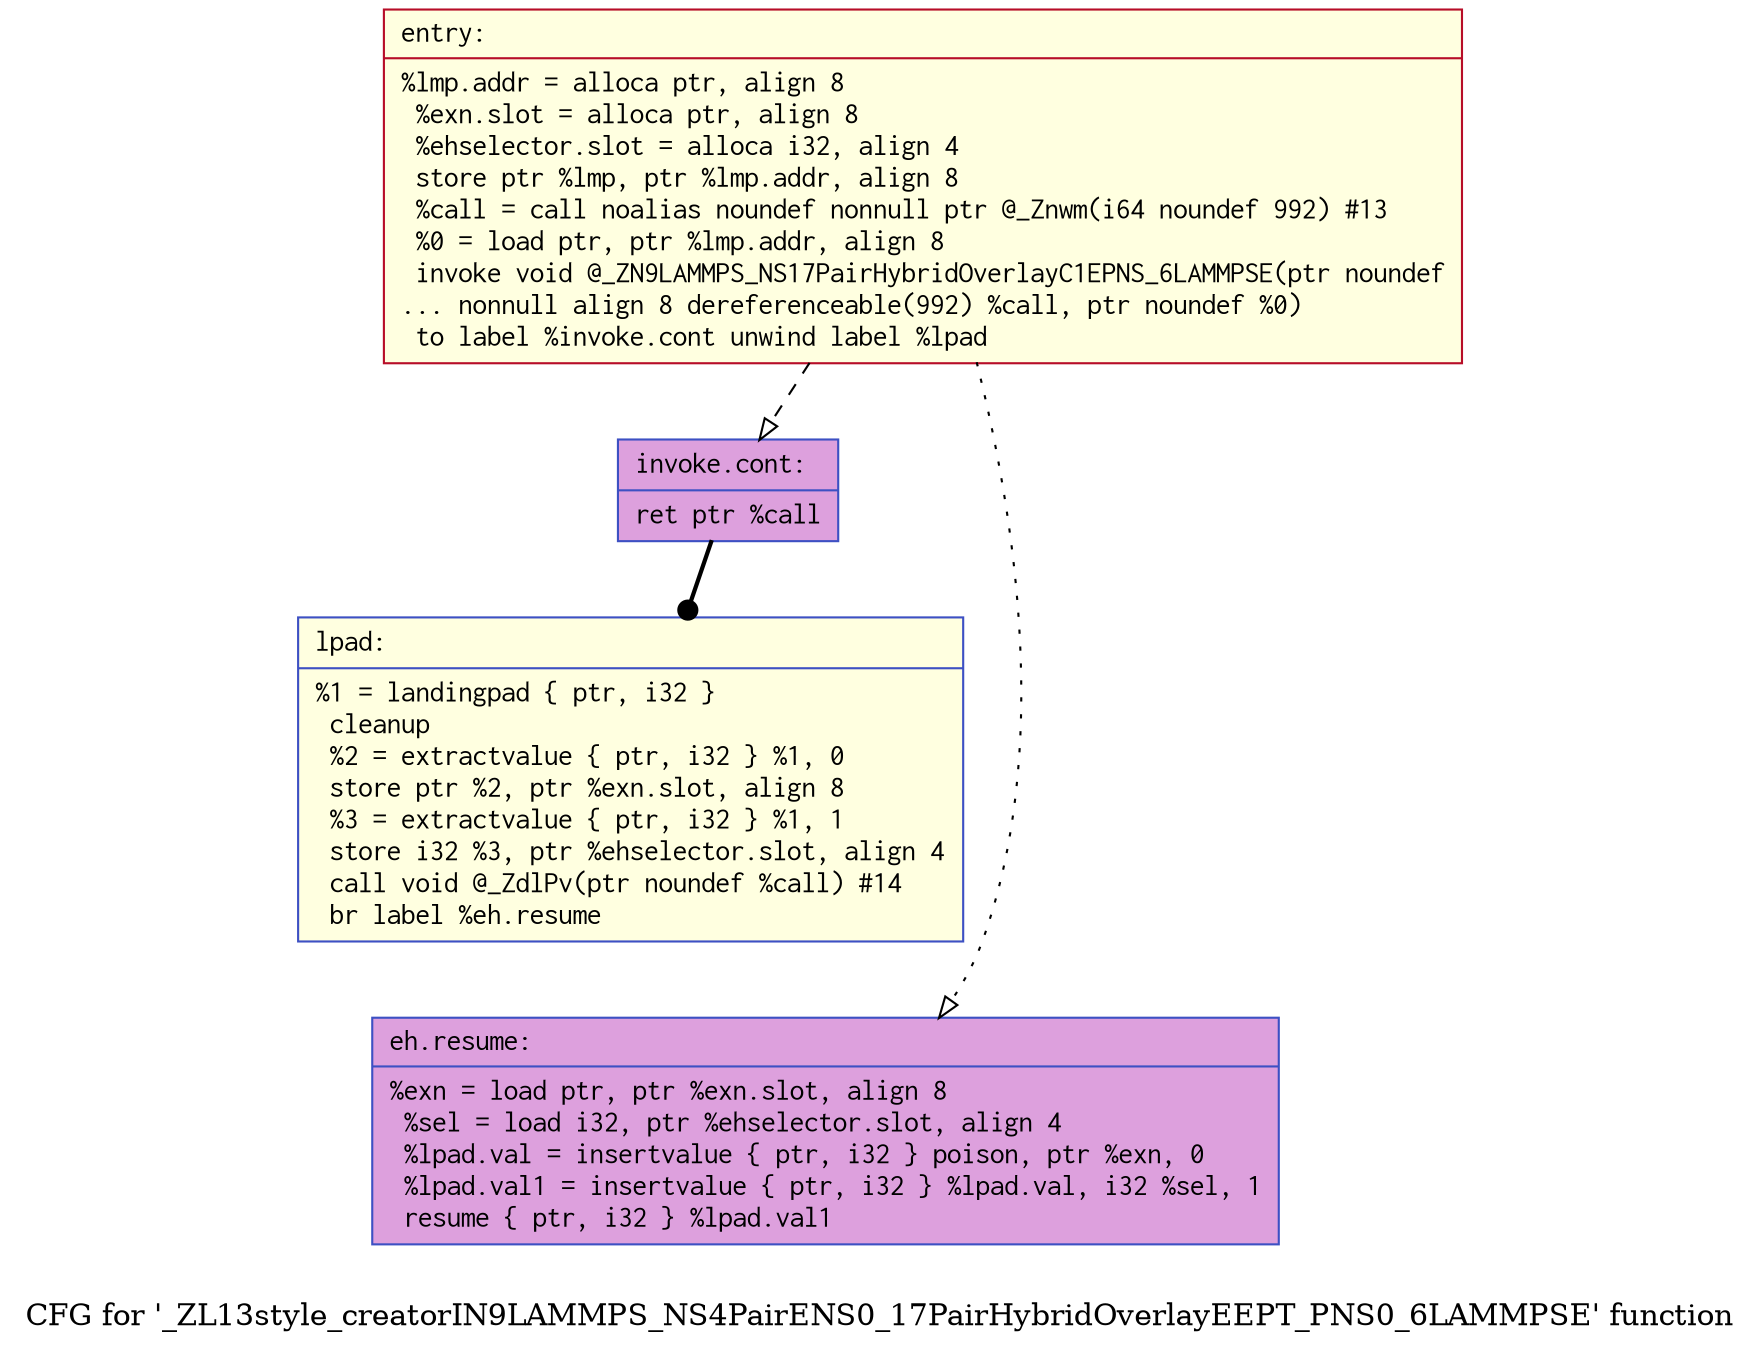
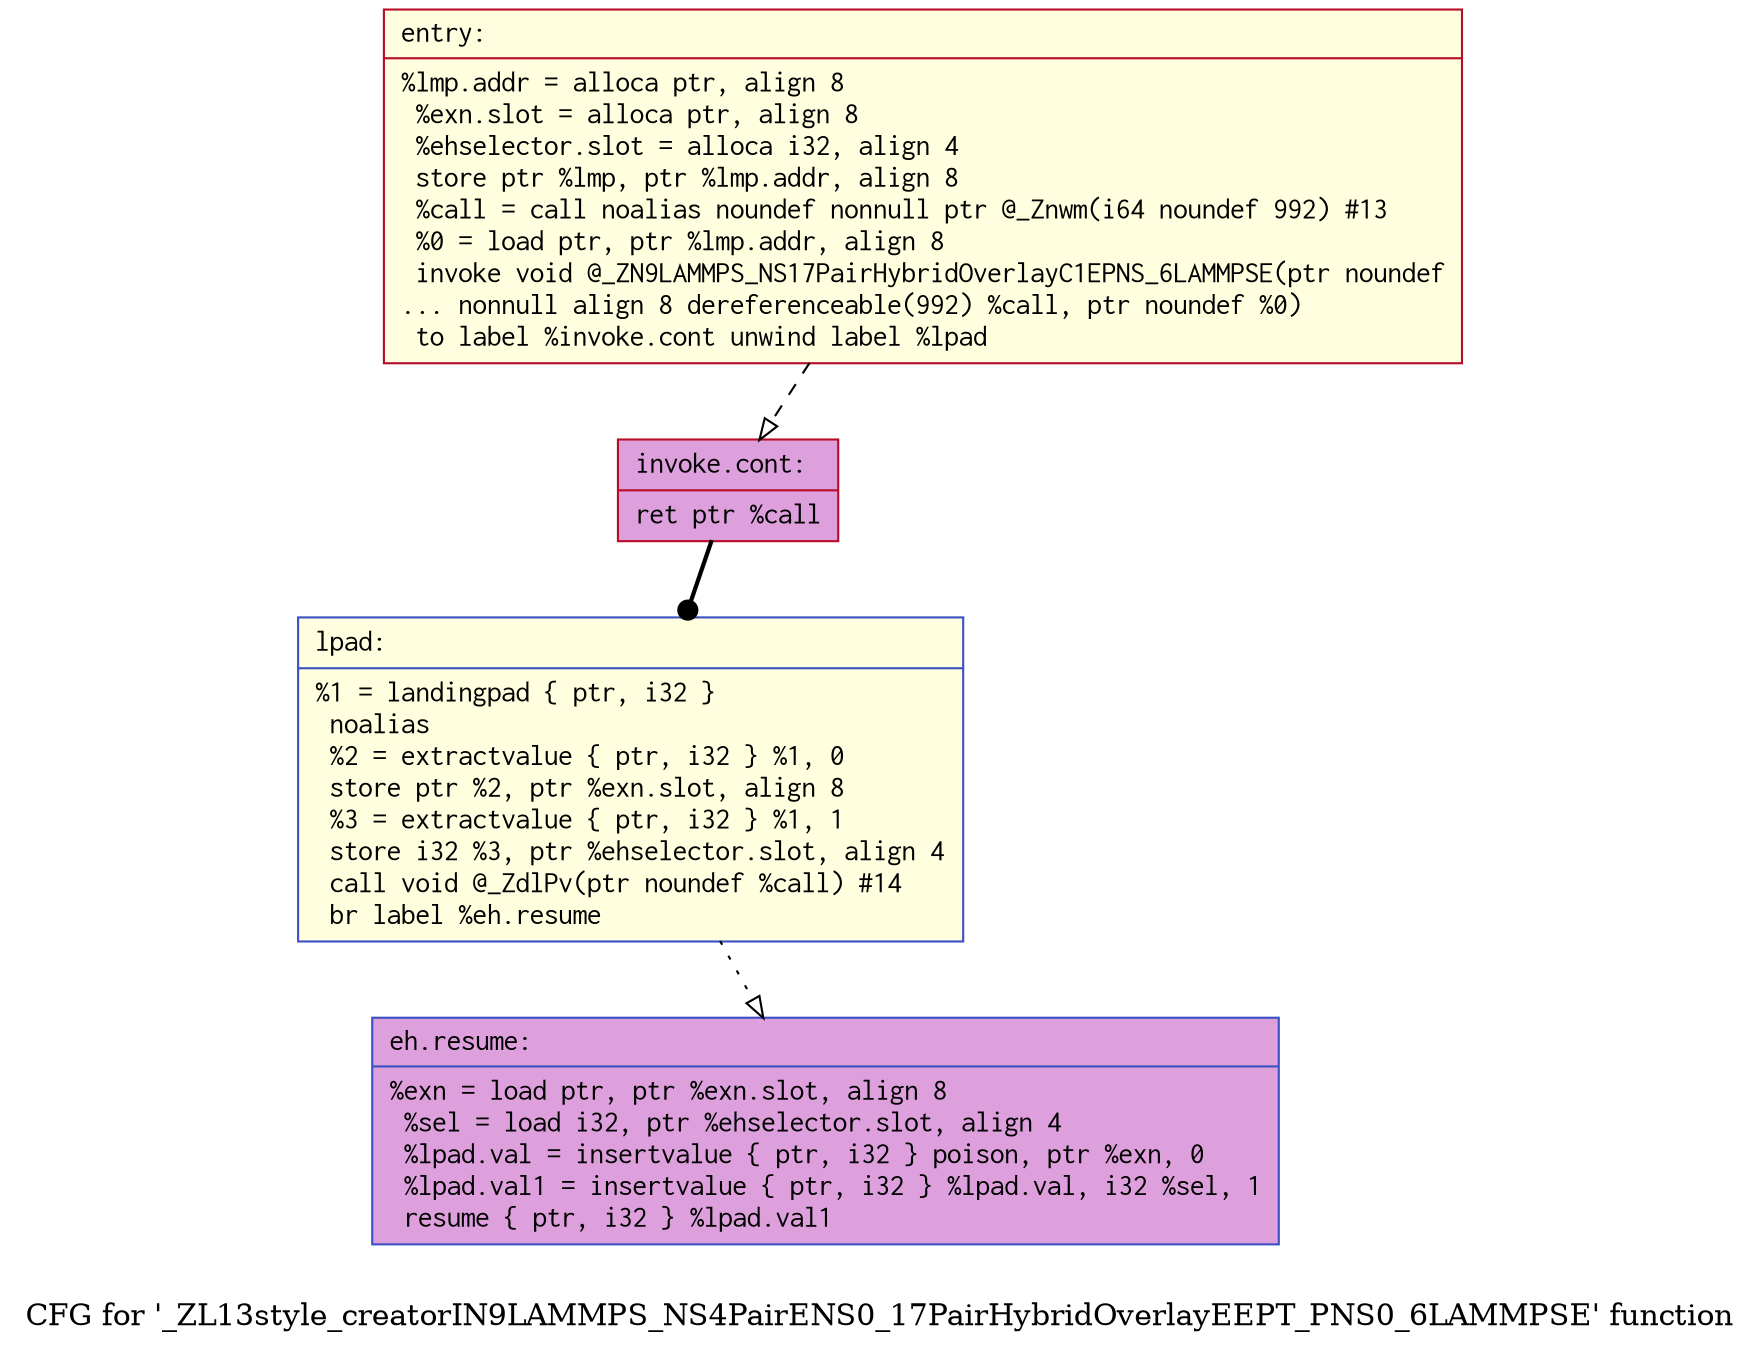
(728, 490) -> (728, 490)
(1021, 685) -> (736, 970)
(373, 724) -> (373, 724)
